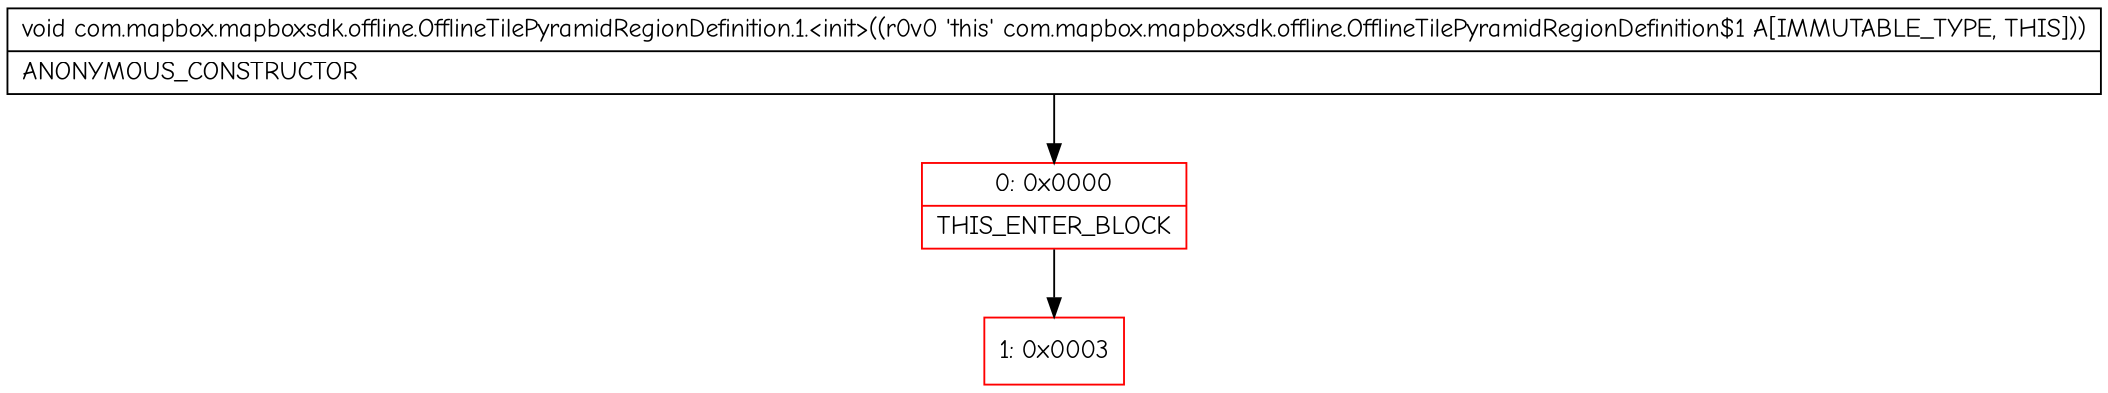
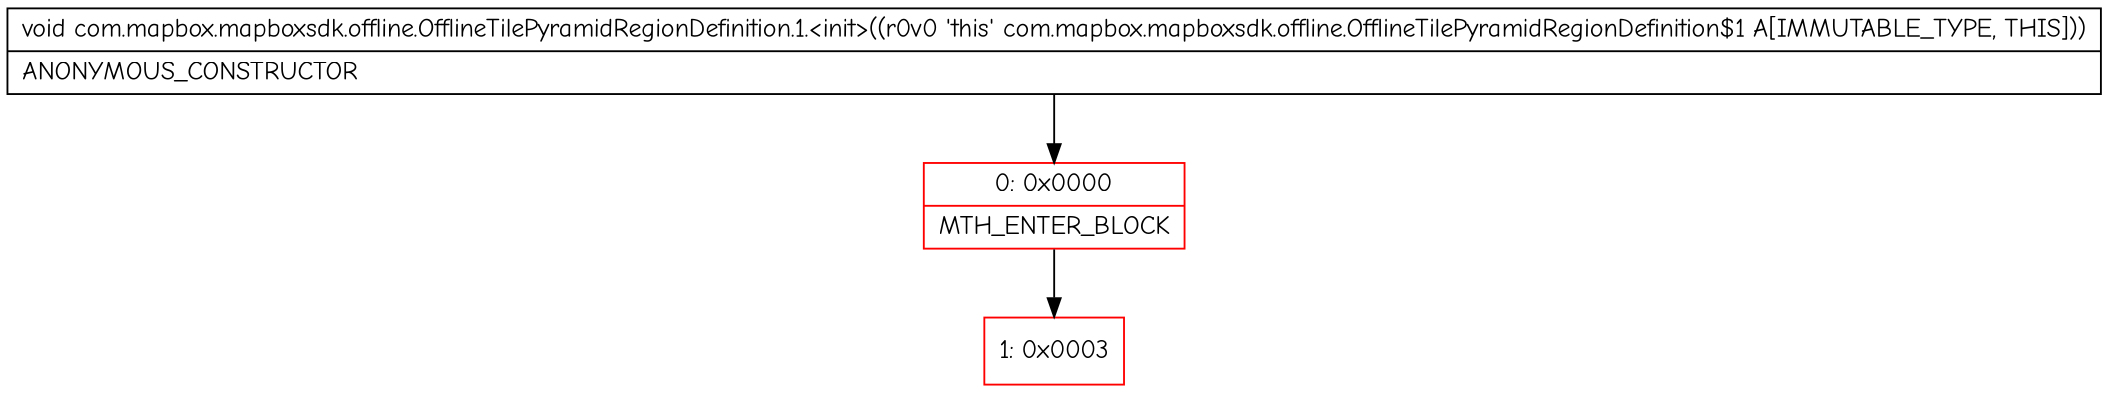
(1054, 226) -> (1054, 226)
